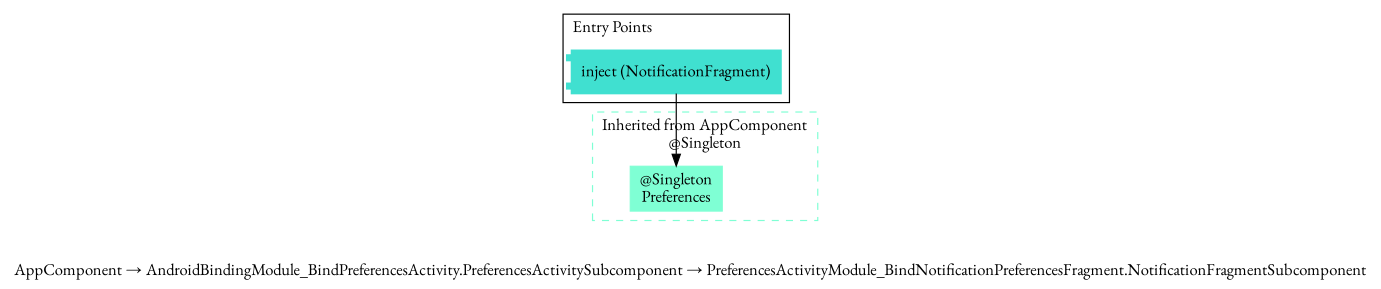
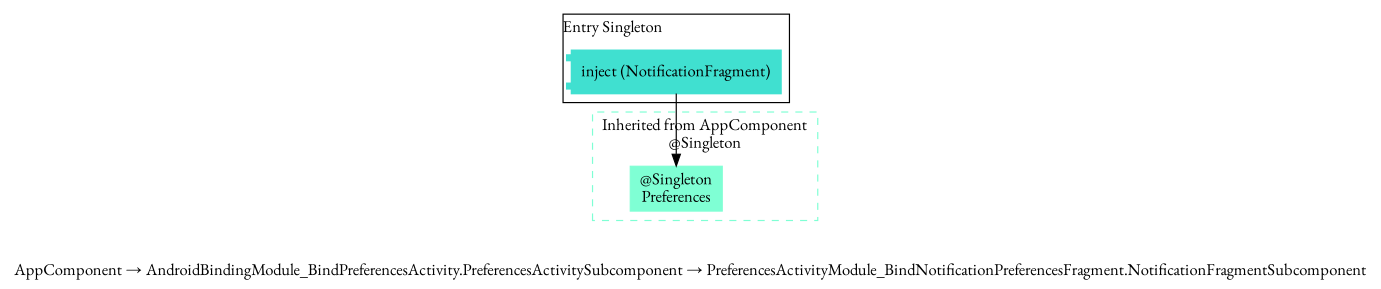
(613, 28) -> (613, 28)
